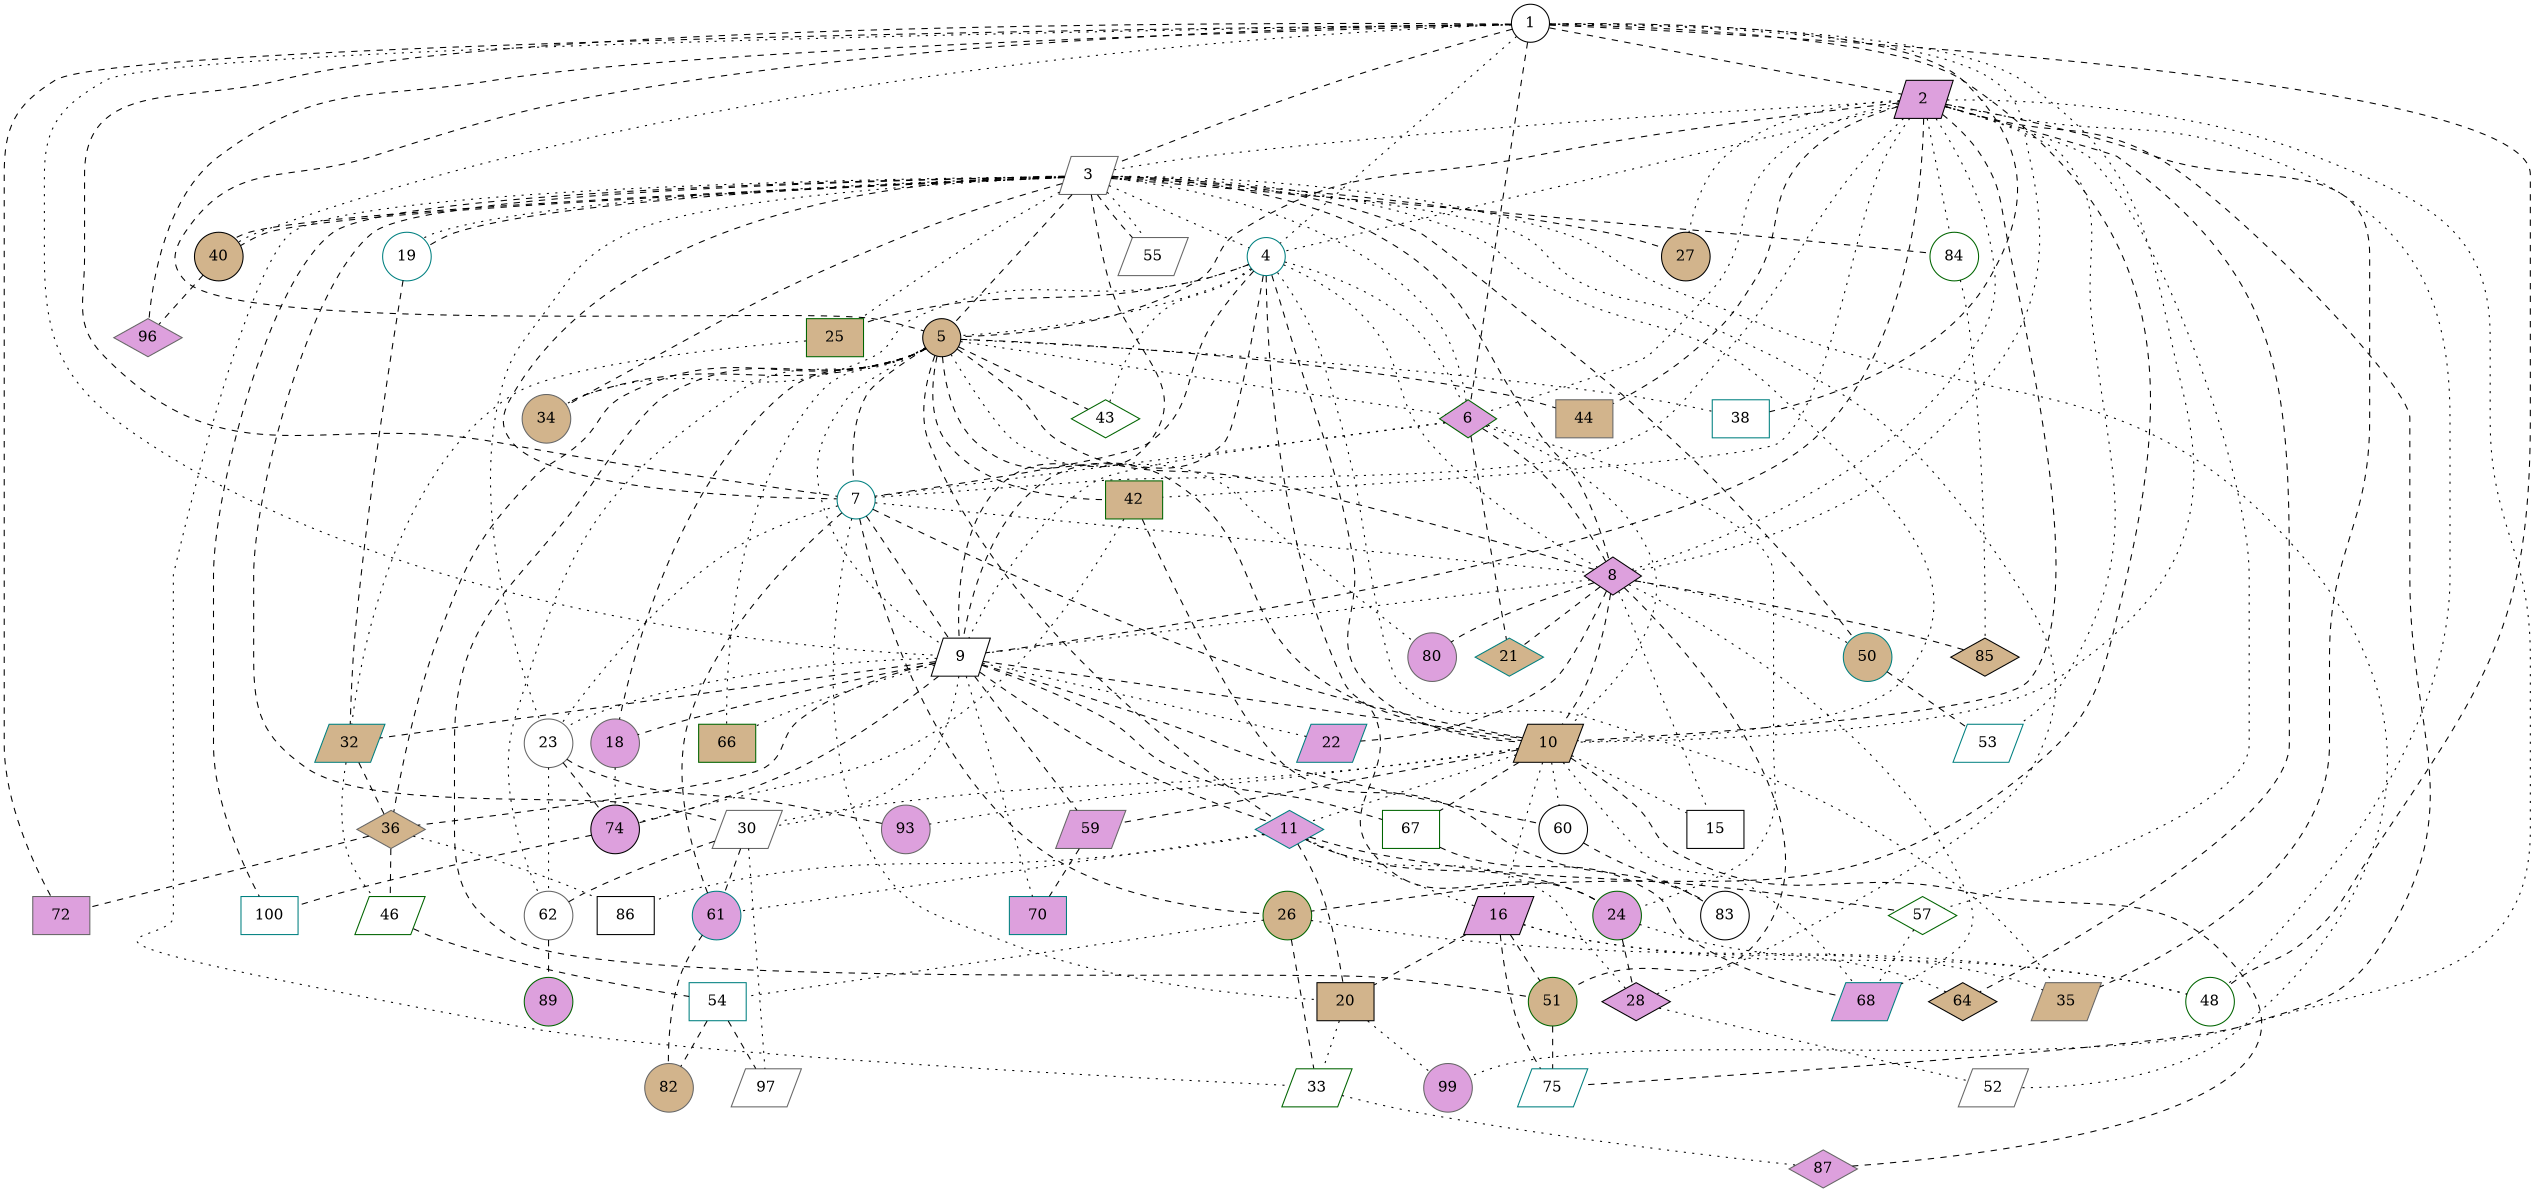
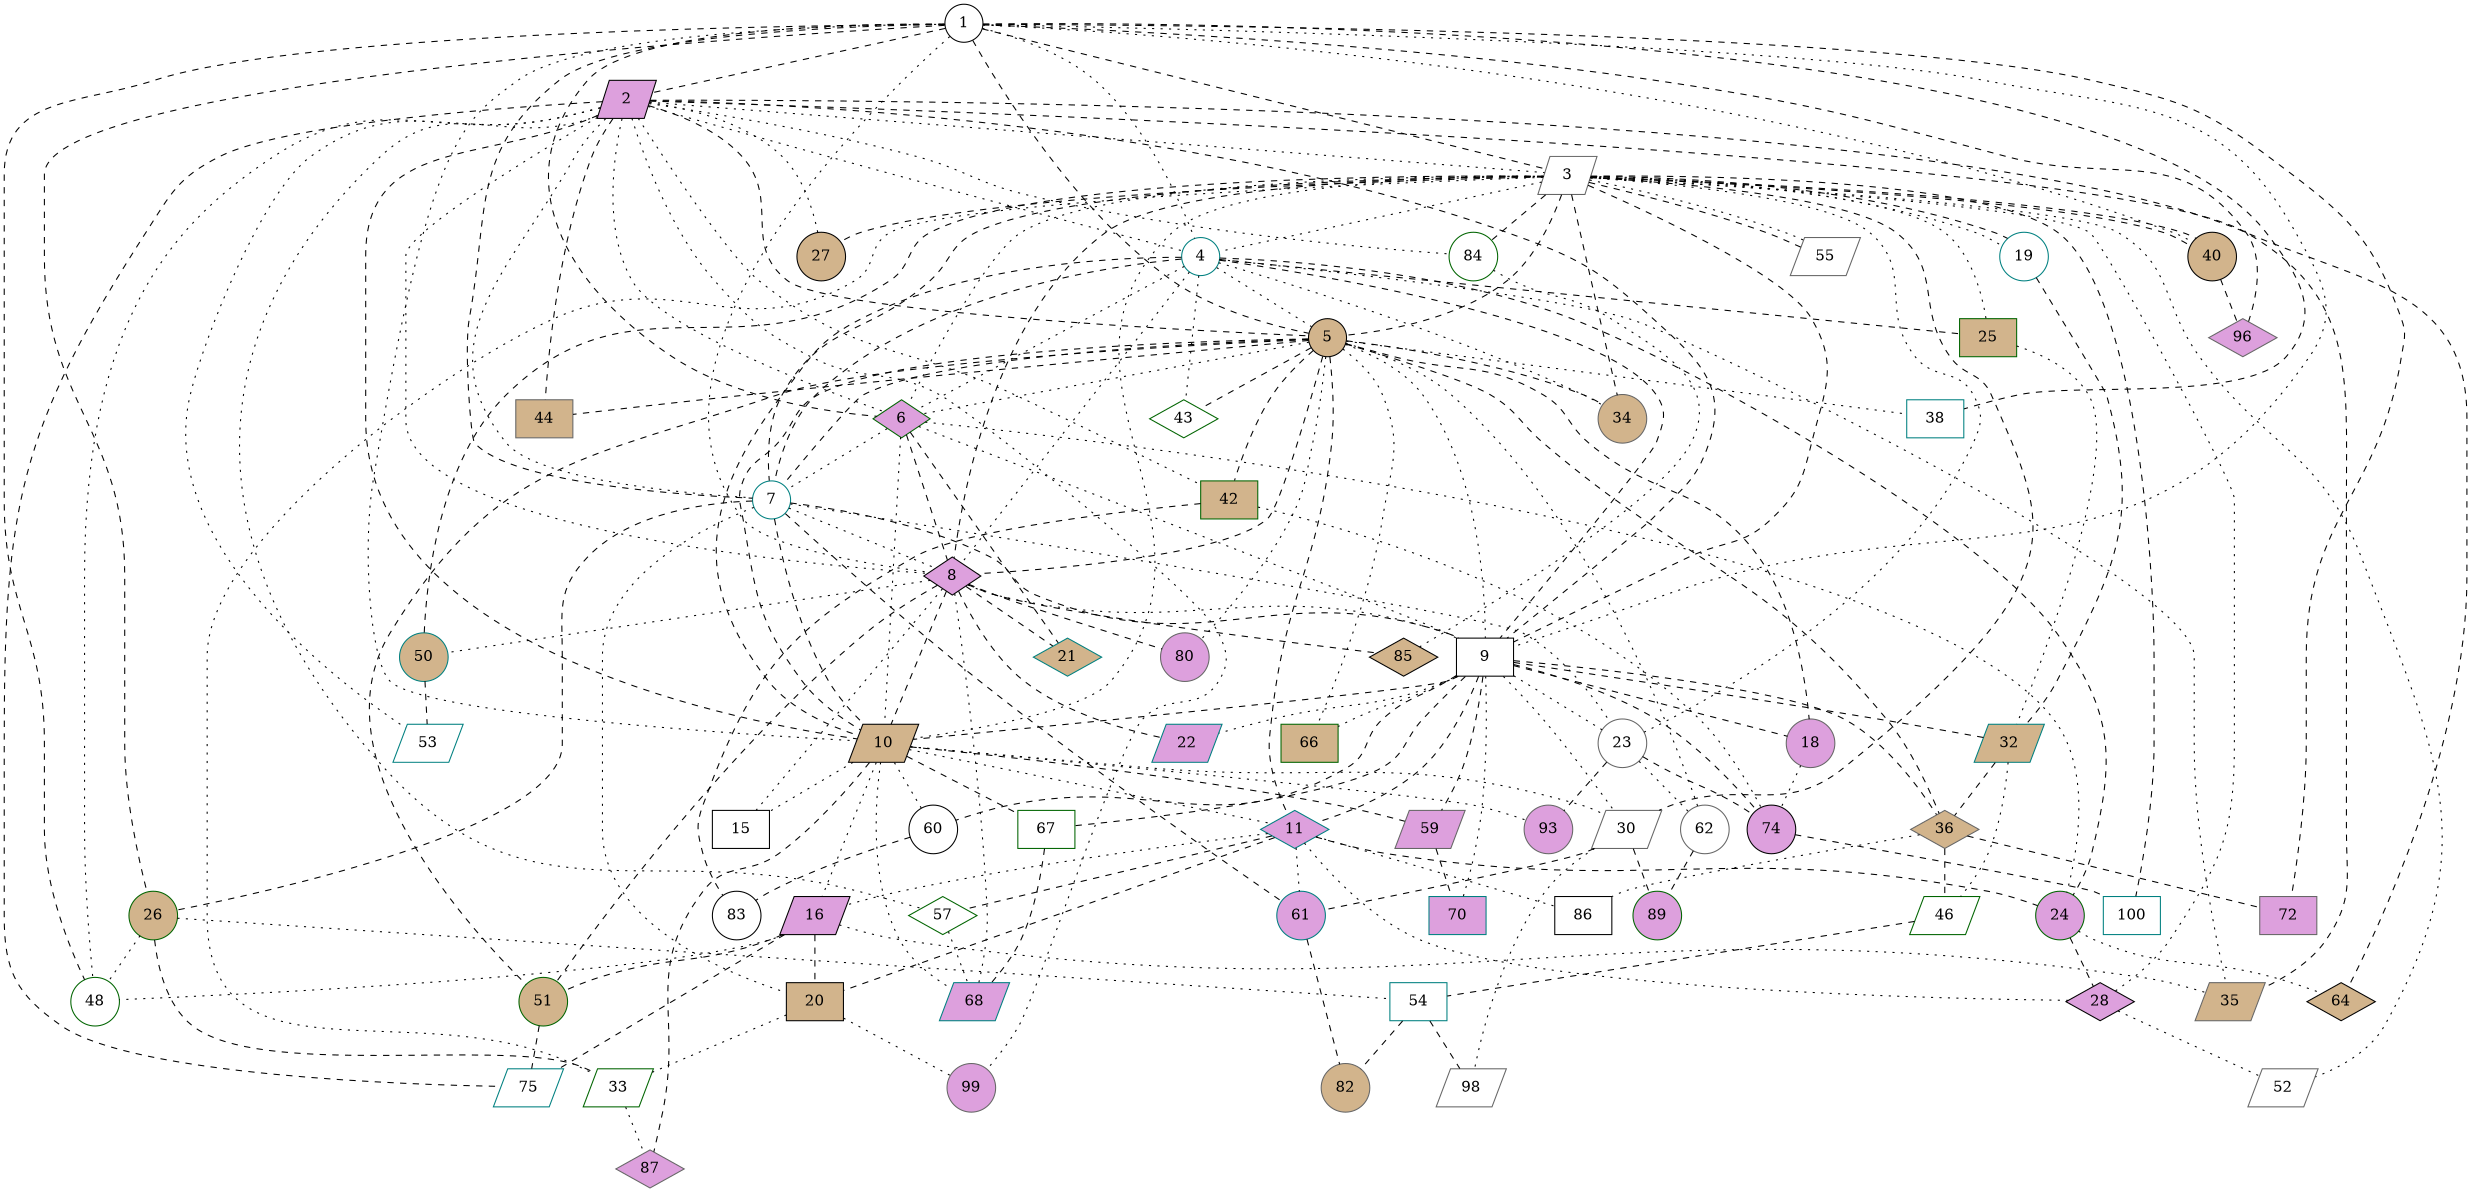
(961, 657) -> (1485, 657)
(640, 869) -> (1644, 877)
(766, 1088) -> (1471, 1088)
